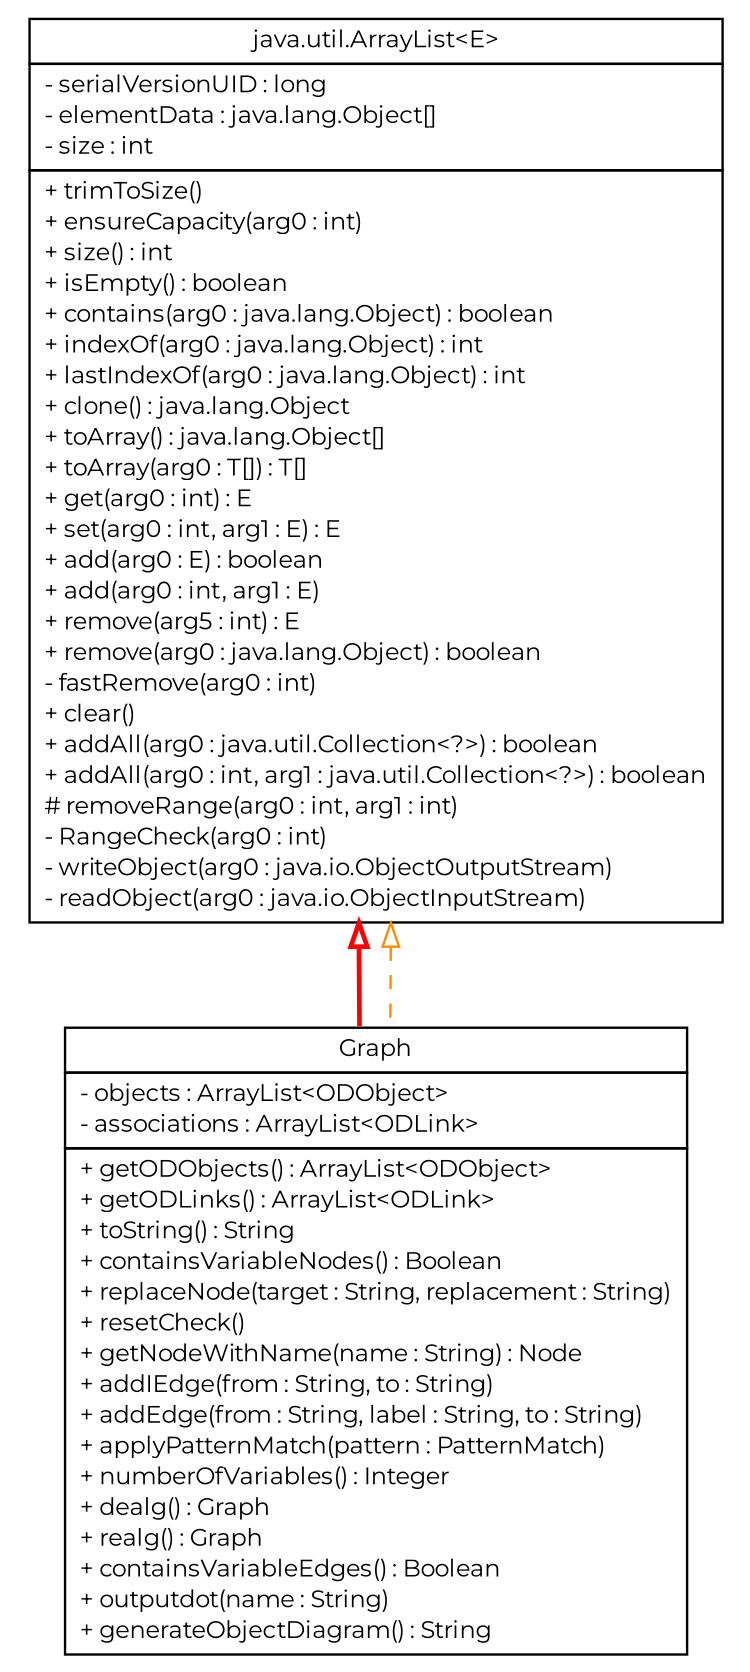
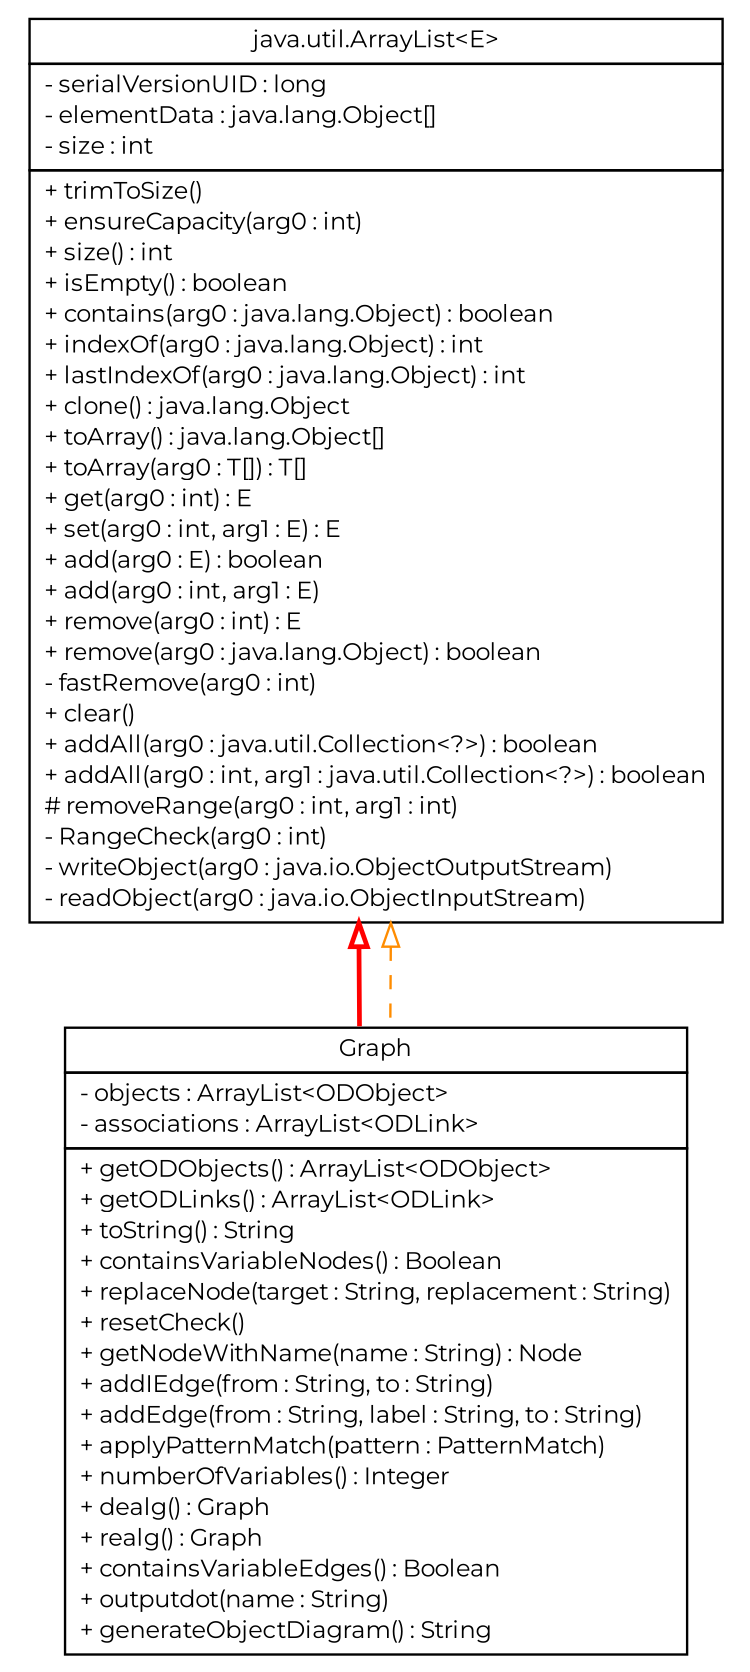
(173, 622) -> (174, 622)
